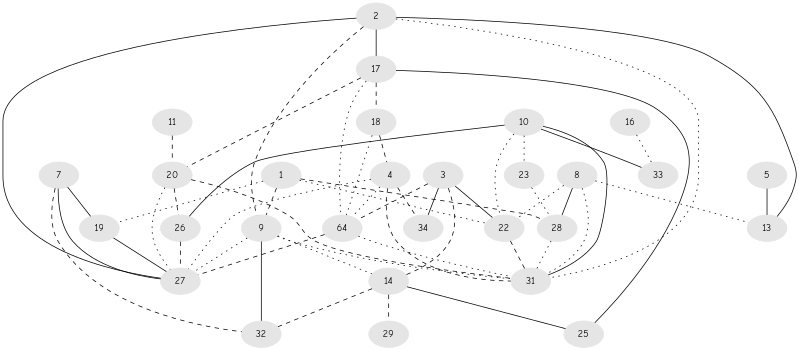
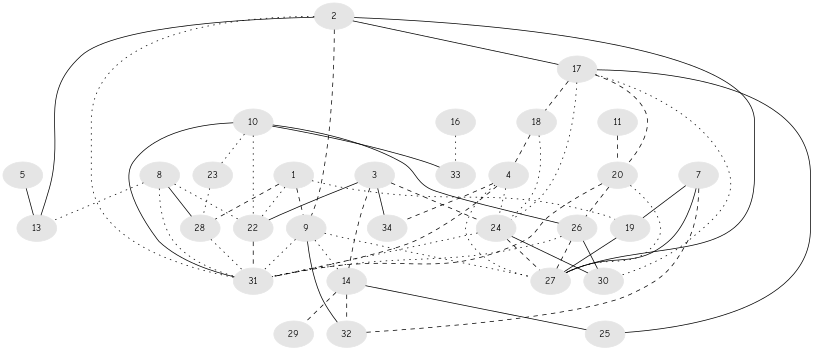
(342, 228) -> (496, 228)
none -> (417, 259)
none -> (604, 281)
